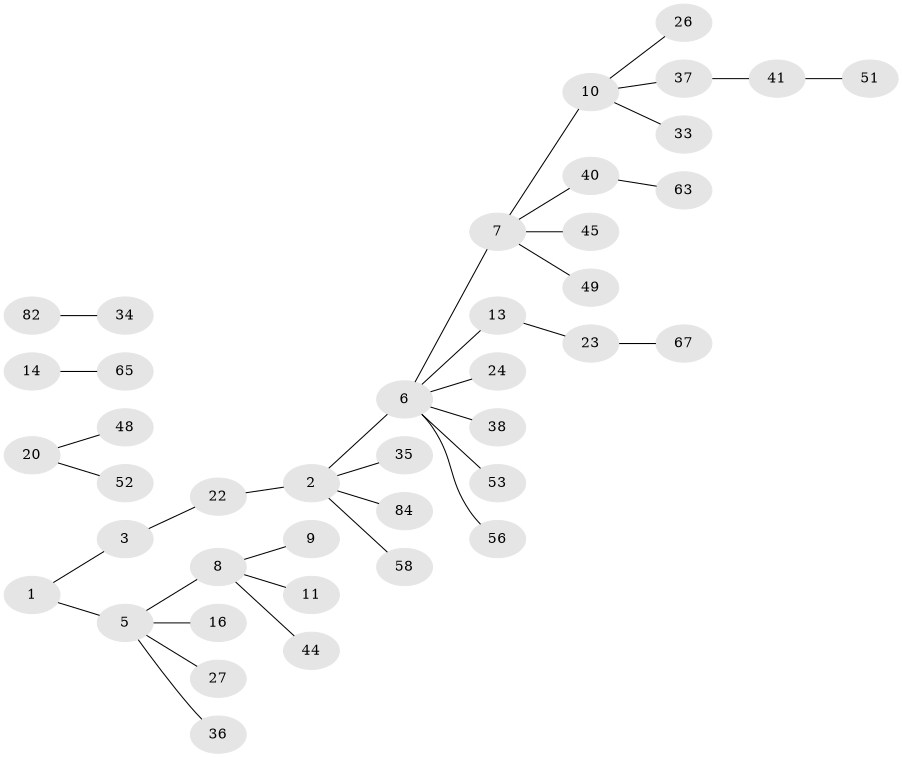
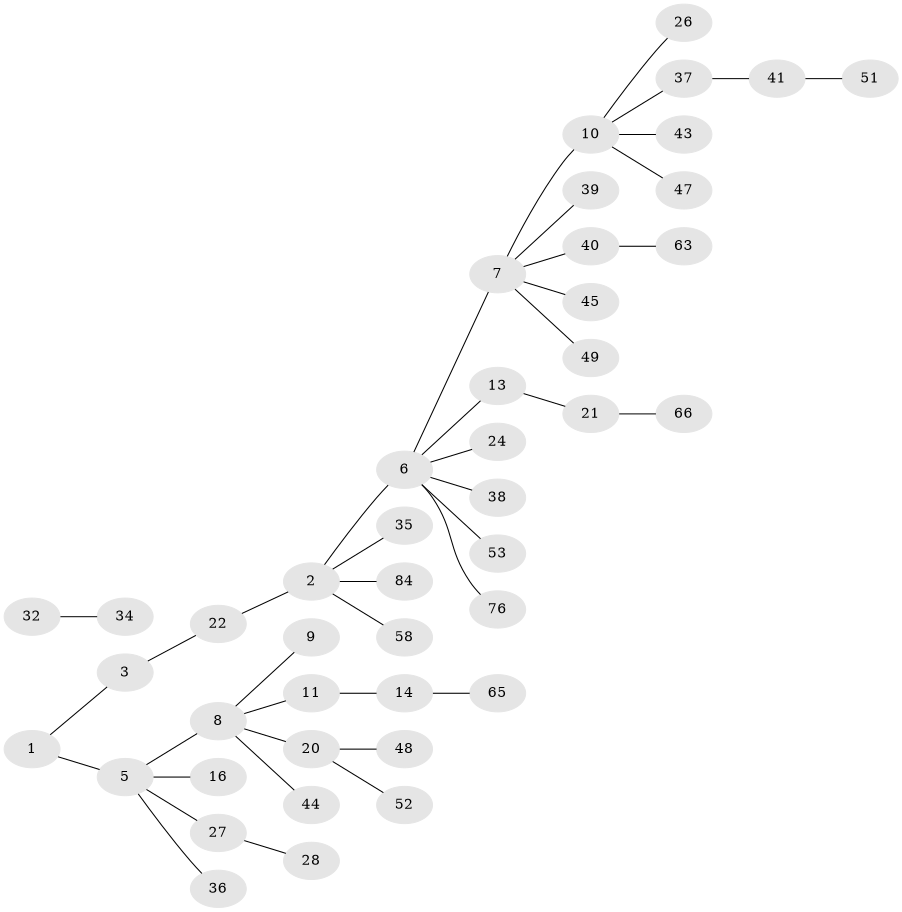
(684, 135) -> (684, 135)
none -> (591, 190)
none -> (684, 190)
(32, 316) -> (32, 617)
(591, 344) -> (591, 414)
(684, 344) -> (684, 414)
(498, 539) -> (498, 609)
none -> (358, 693)
none -> (265, 735)
none -> (311, 861)
